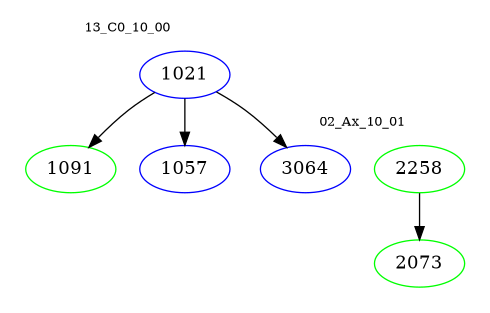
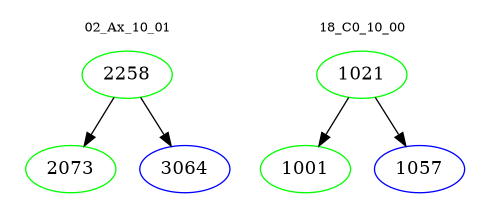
(128, 28) -> (363, 28)
(185, 75) -> (362, 75)
(259, 121) -> (152, 116)
(71, 169) -> (305, 169)
